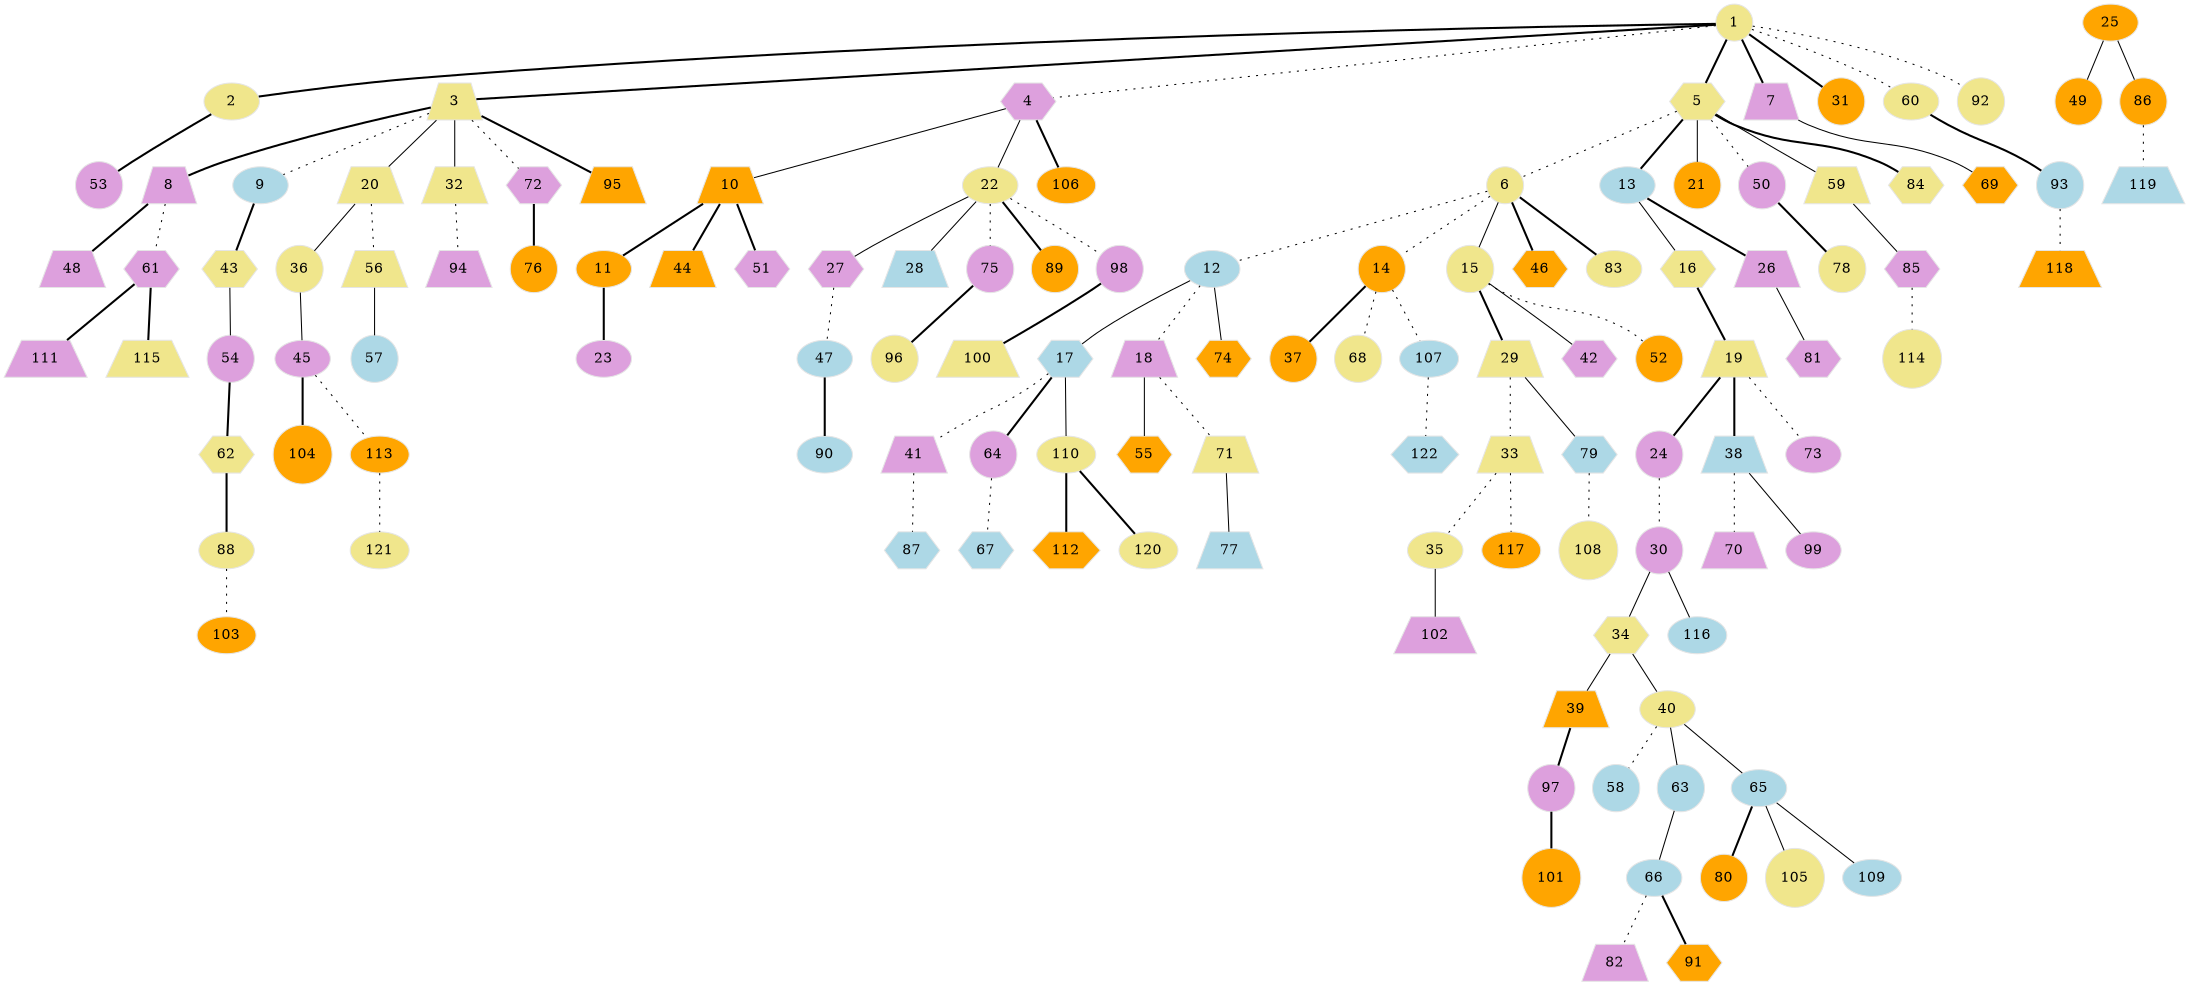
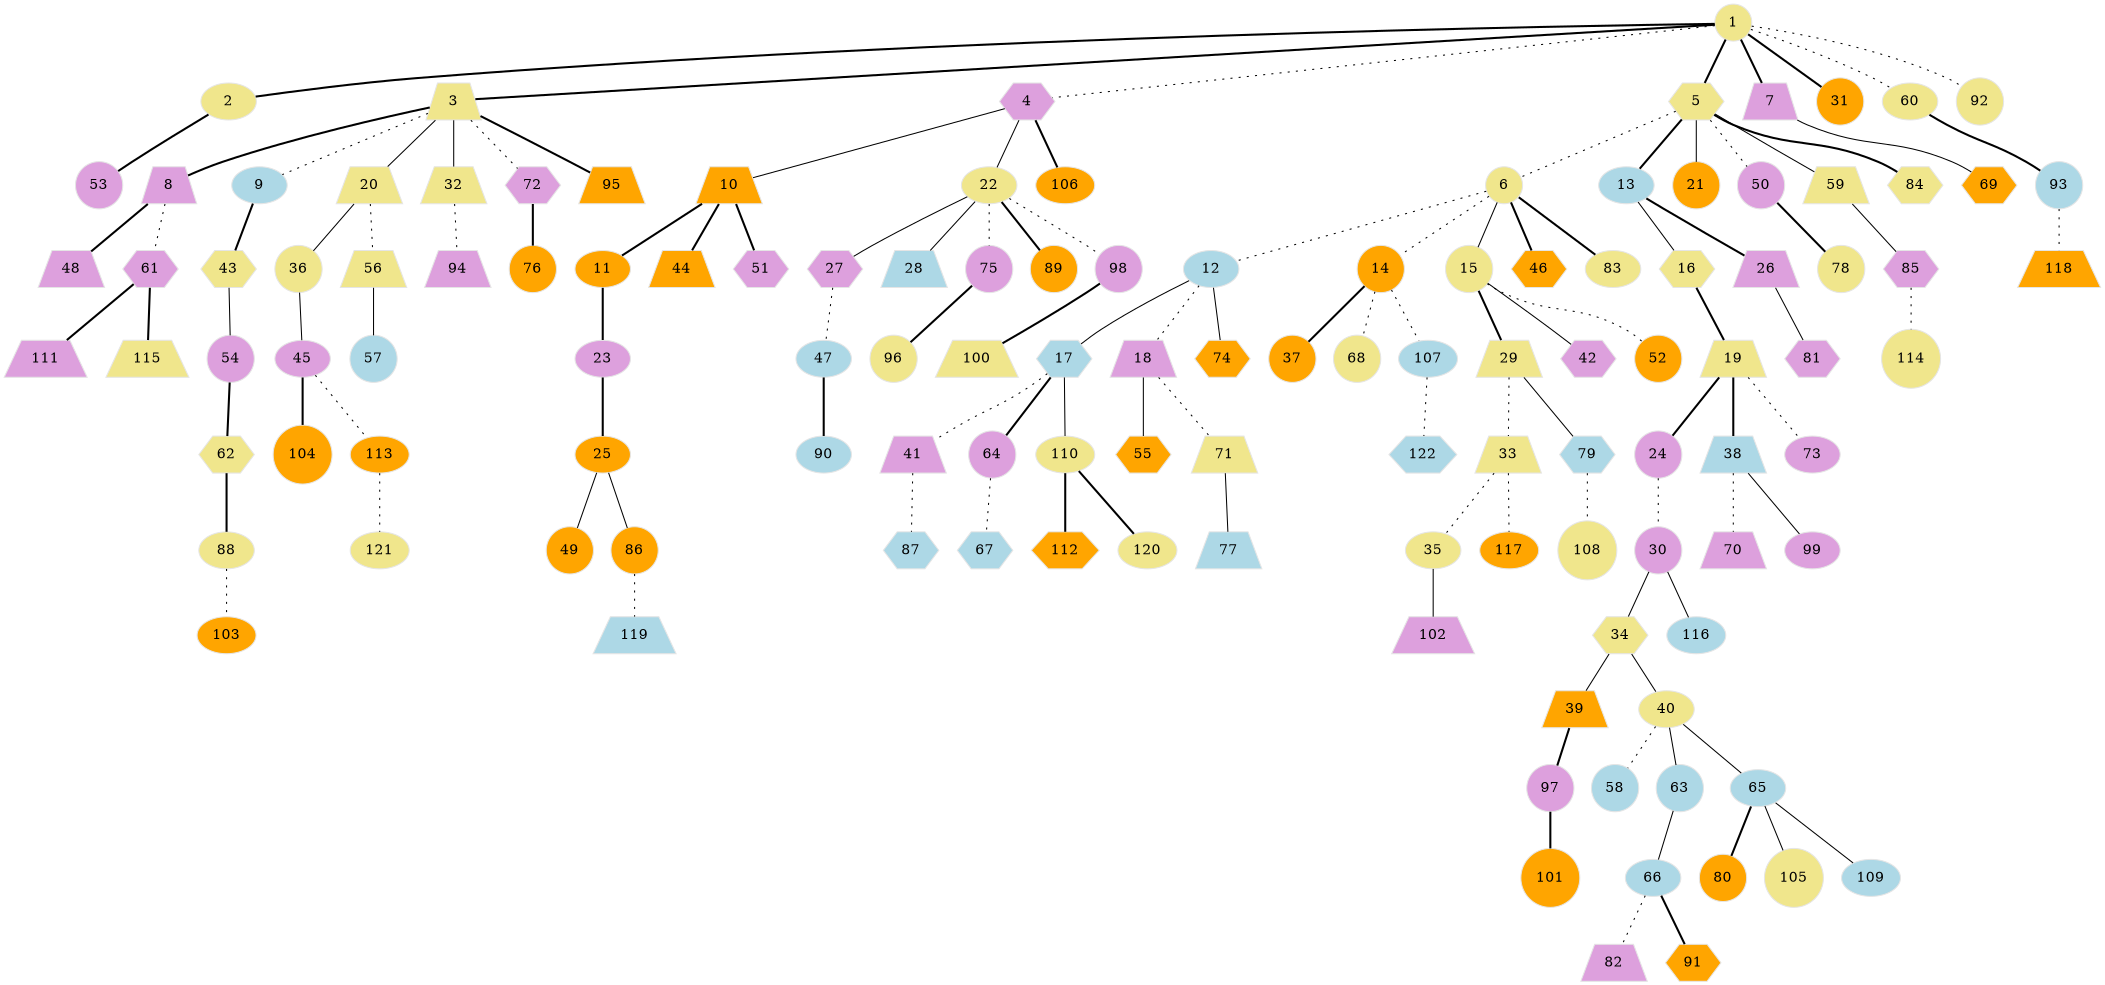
none -> (603, 407)
